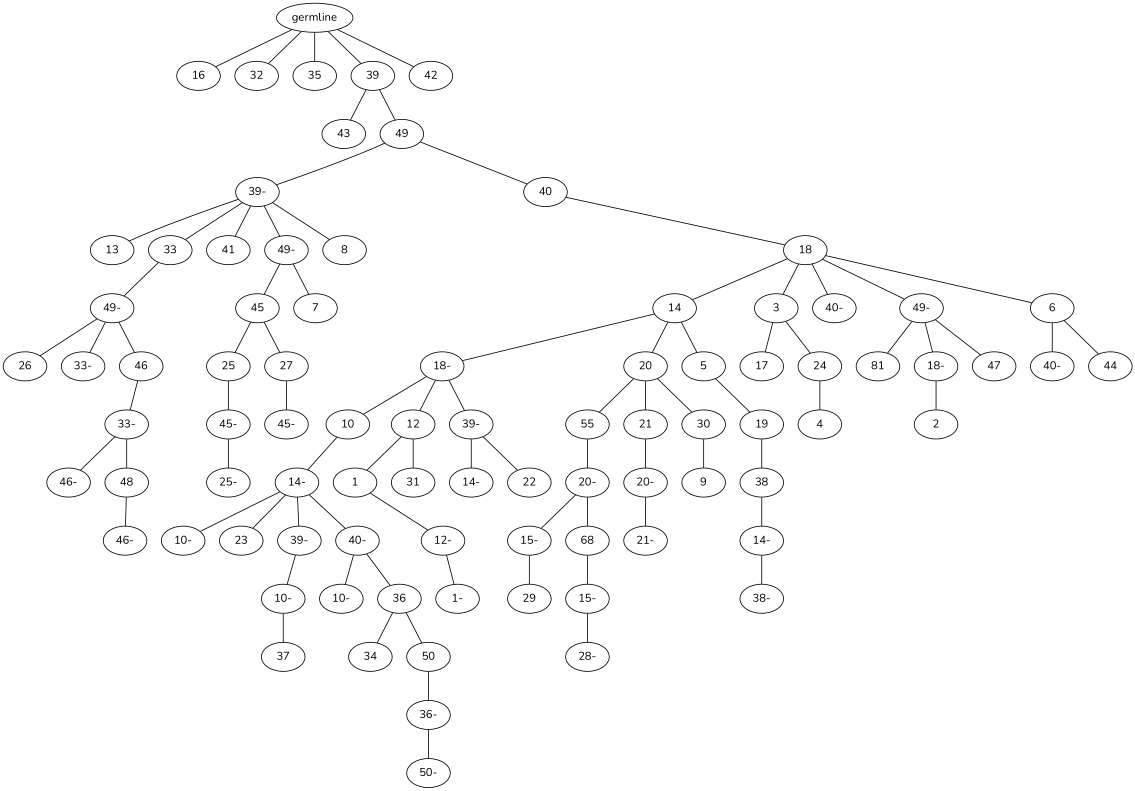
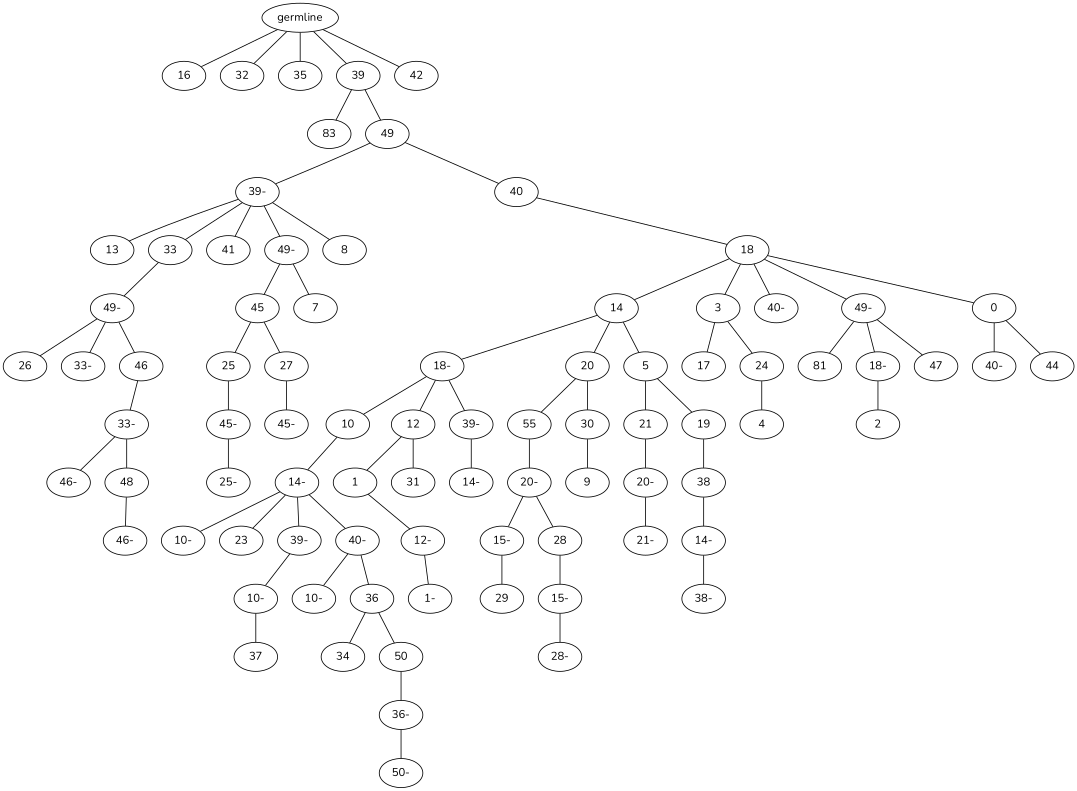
(344, 134) -> (329, 134)
(1052, 308) -> (994, 308)
(646, 395) -> (646, 395)
(529, 483) -> none
(587, 541) -> (560, 541)
